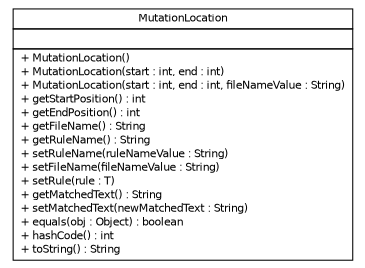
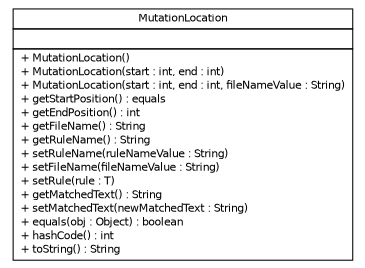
(83, 99) -> (94, 99)
